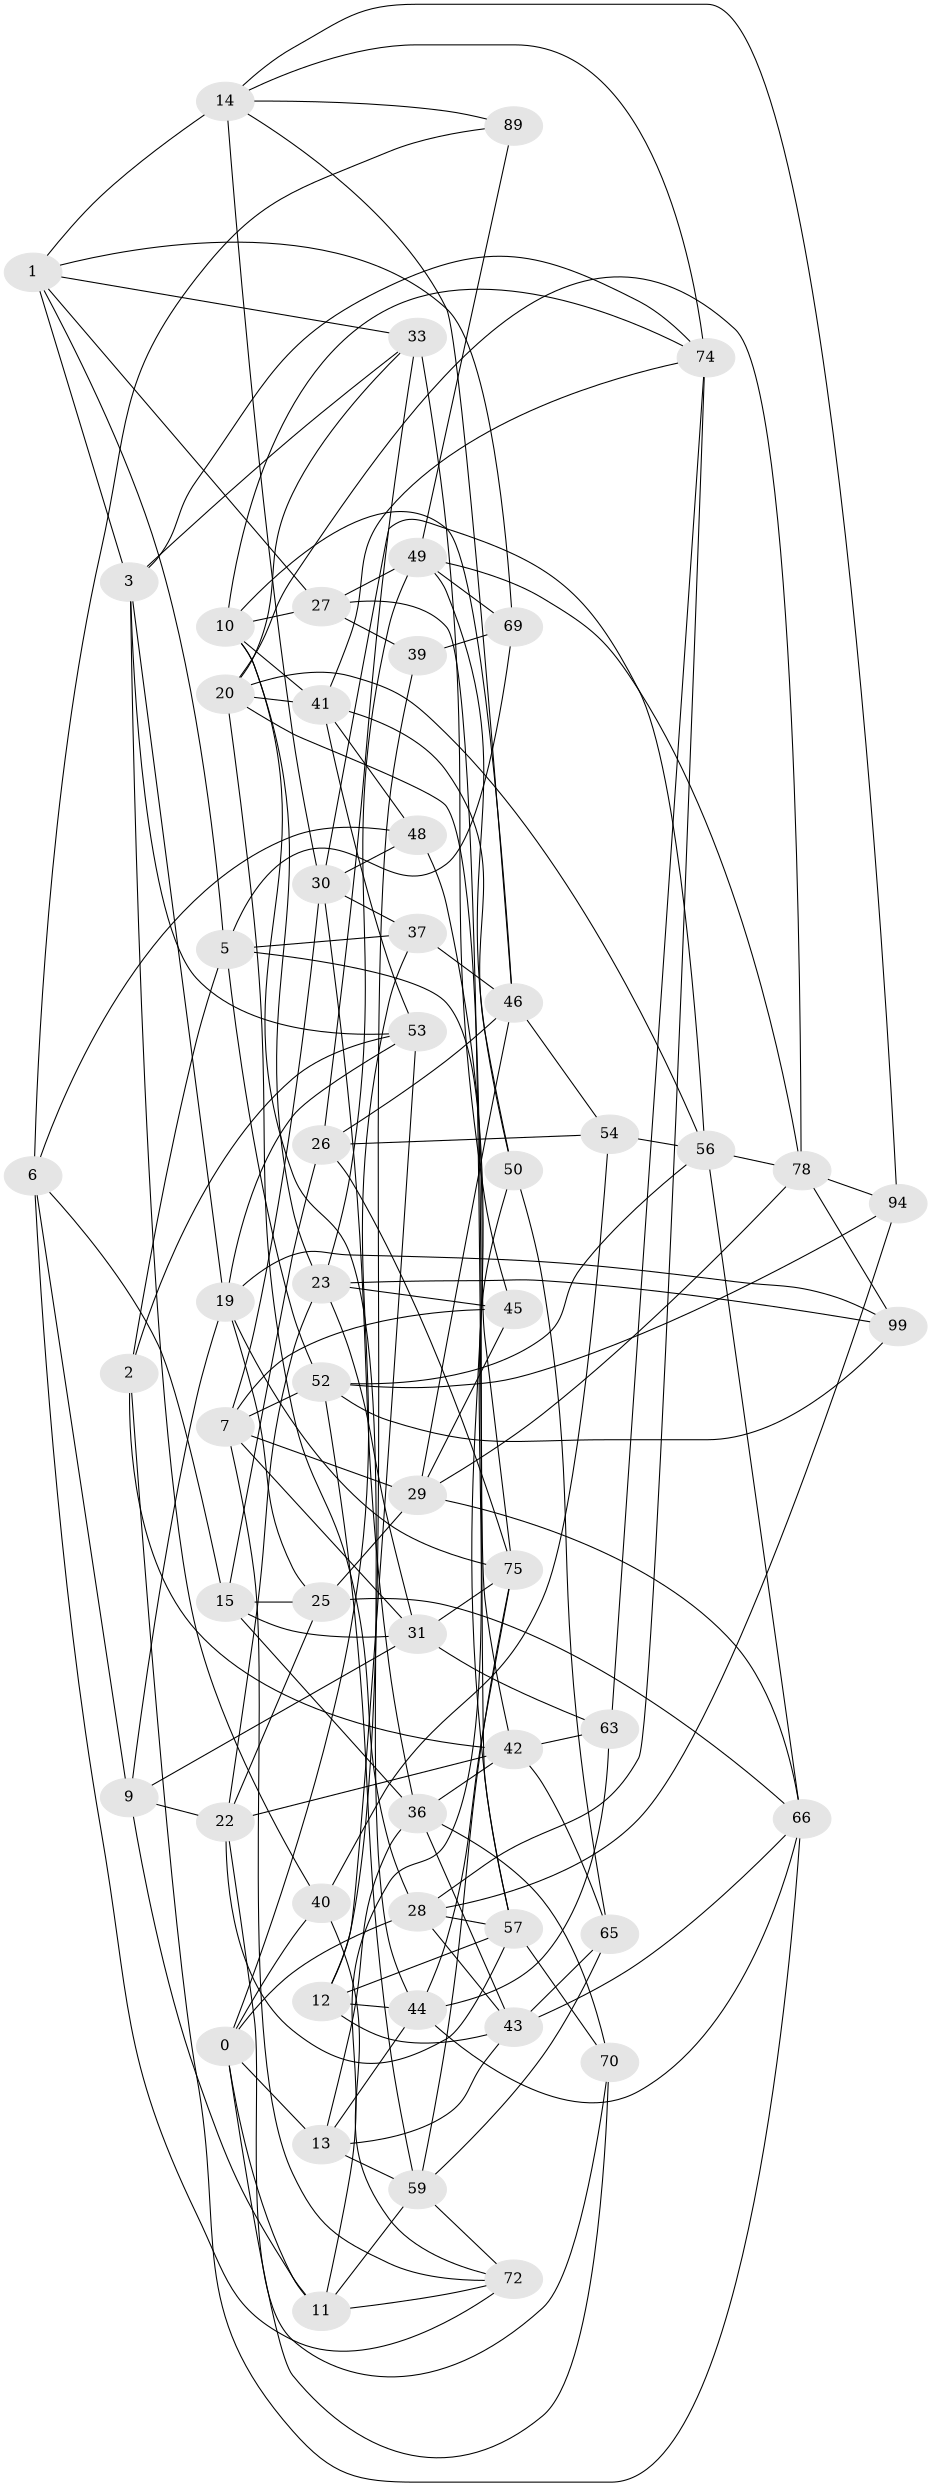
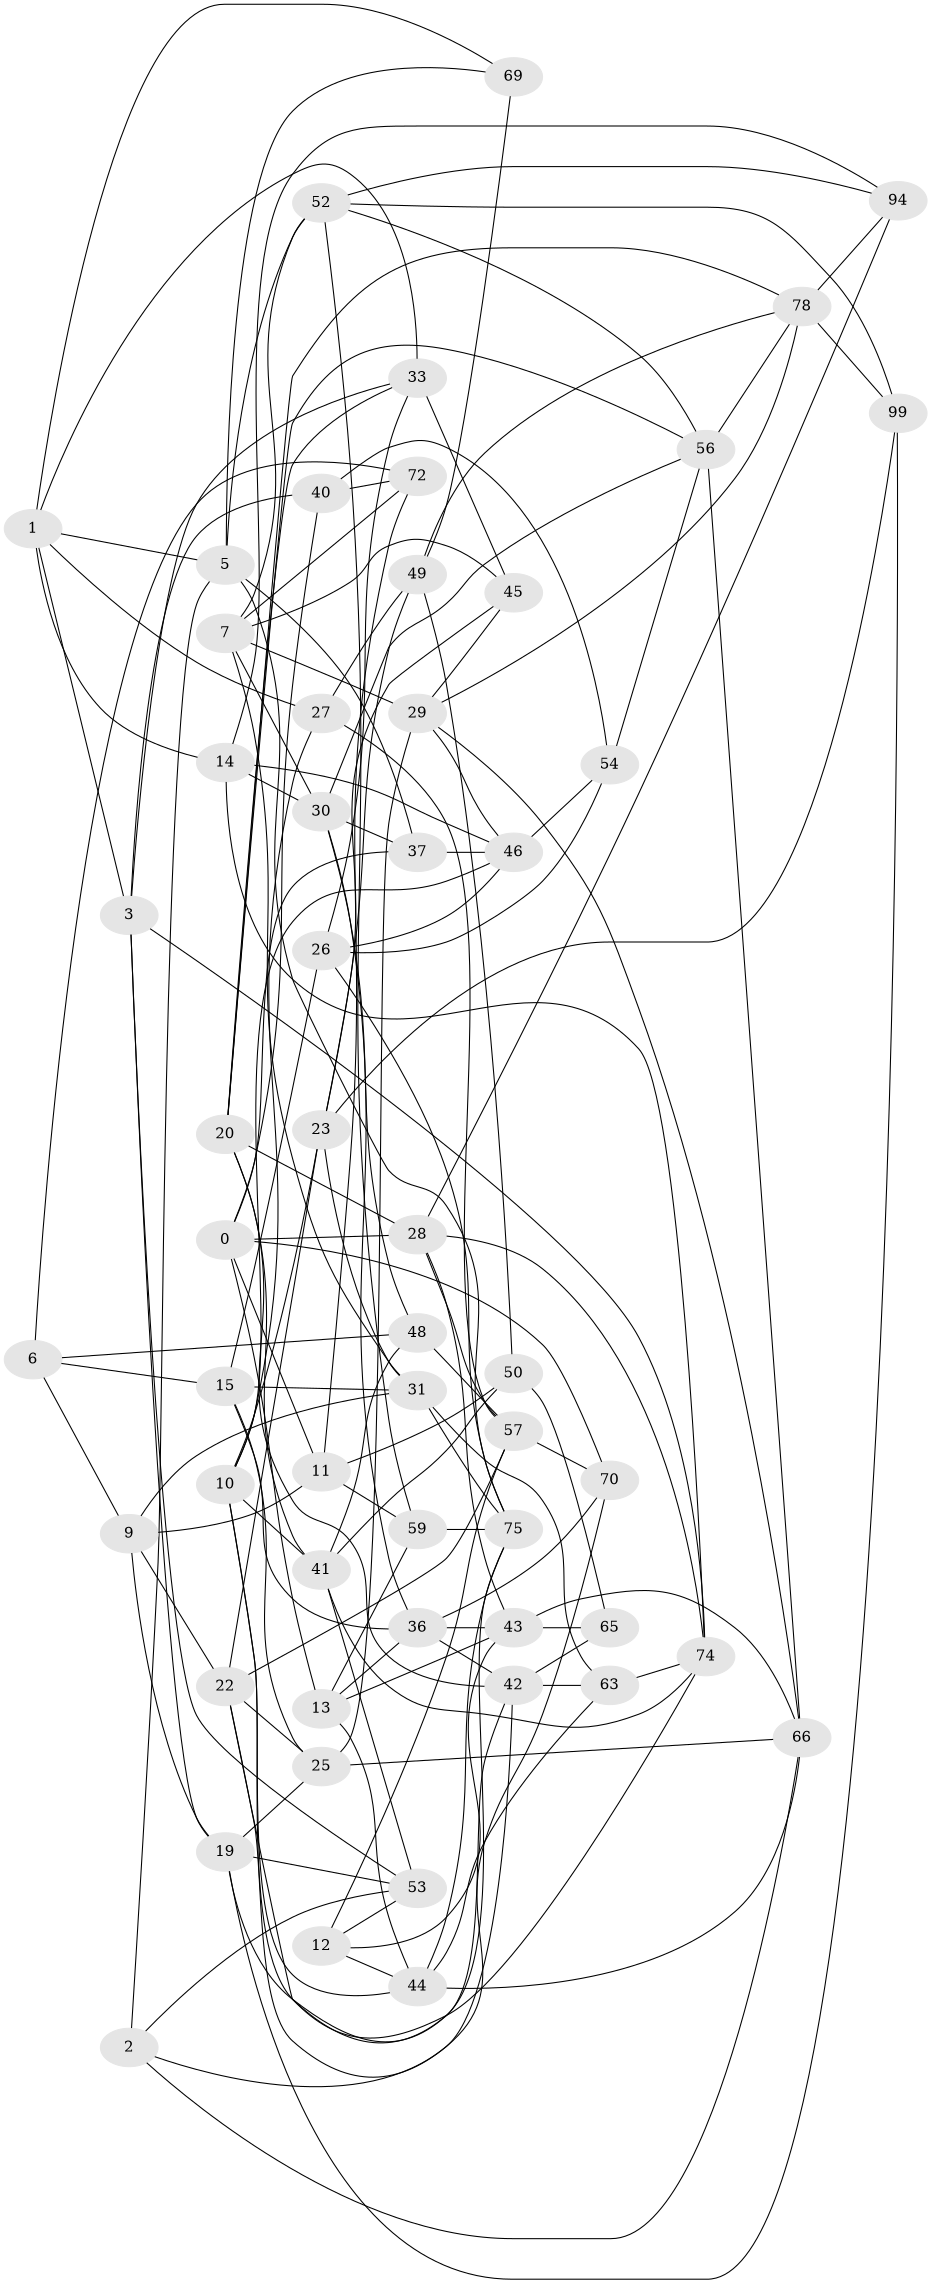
(514, 126) -> none
(418, 656) -> none
(530, 2073) -> none
(466, 2234) -> none
